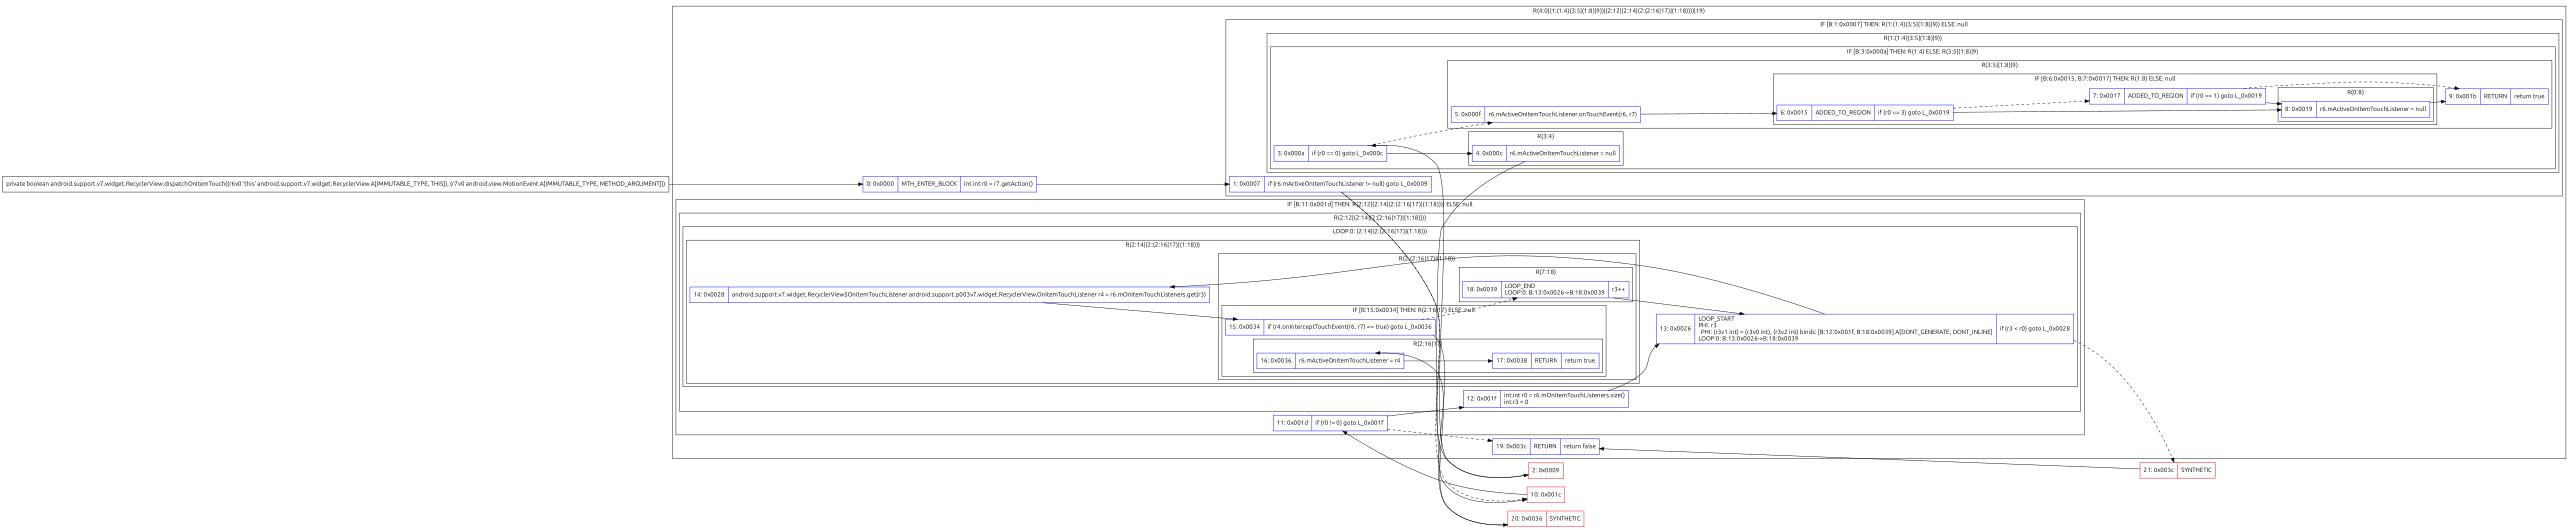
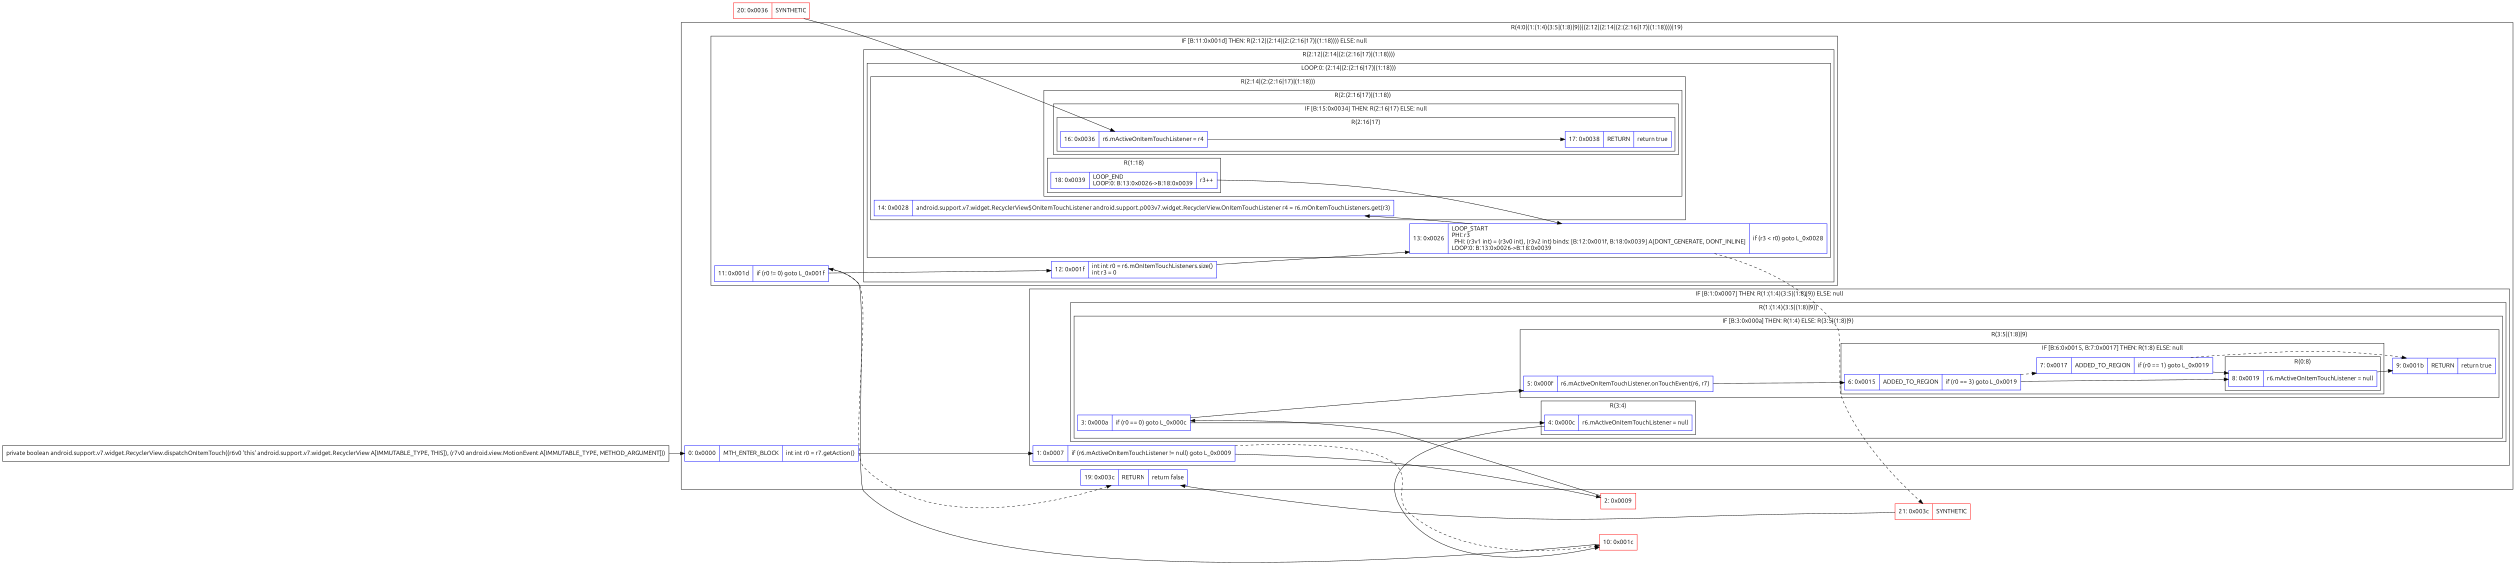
(1428, 134) -> (1355, 404)
(1546, 272) -> (1134, 163)
(1330, 327) -> none
